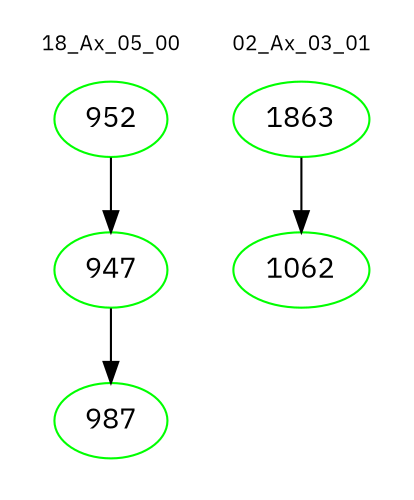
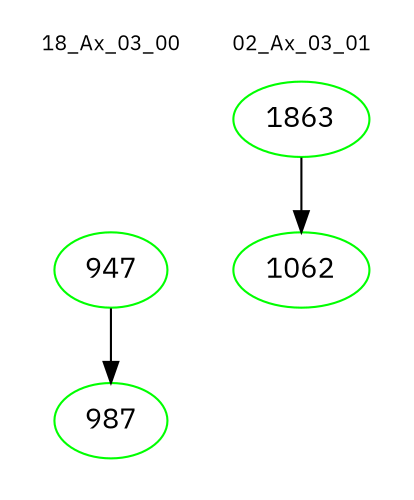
(112, 45) -> (112, 45)
(111, 119) -> none
